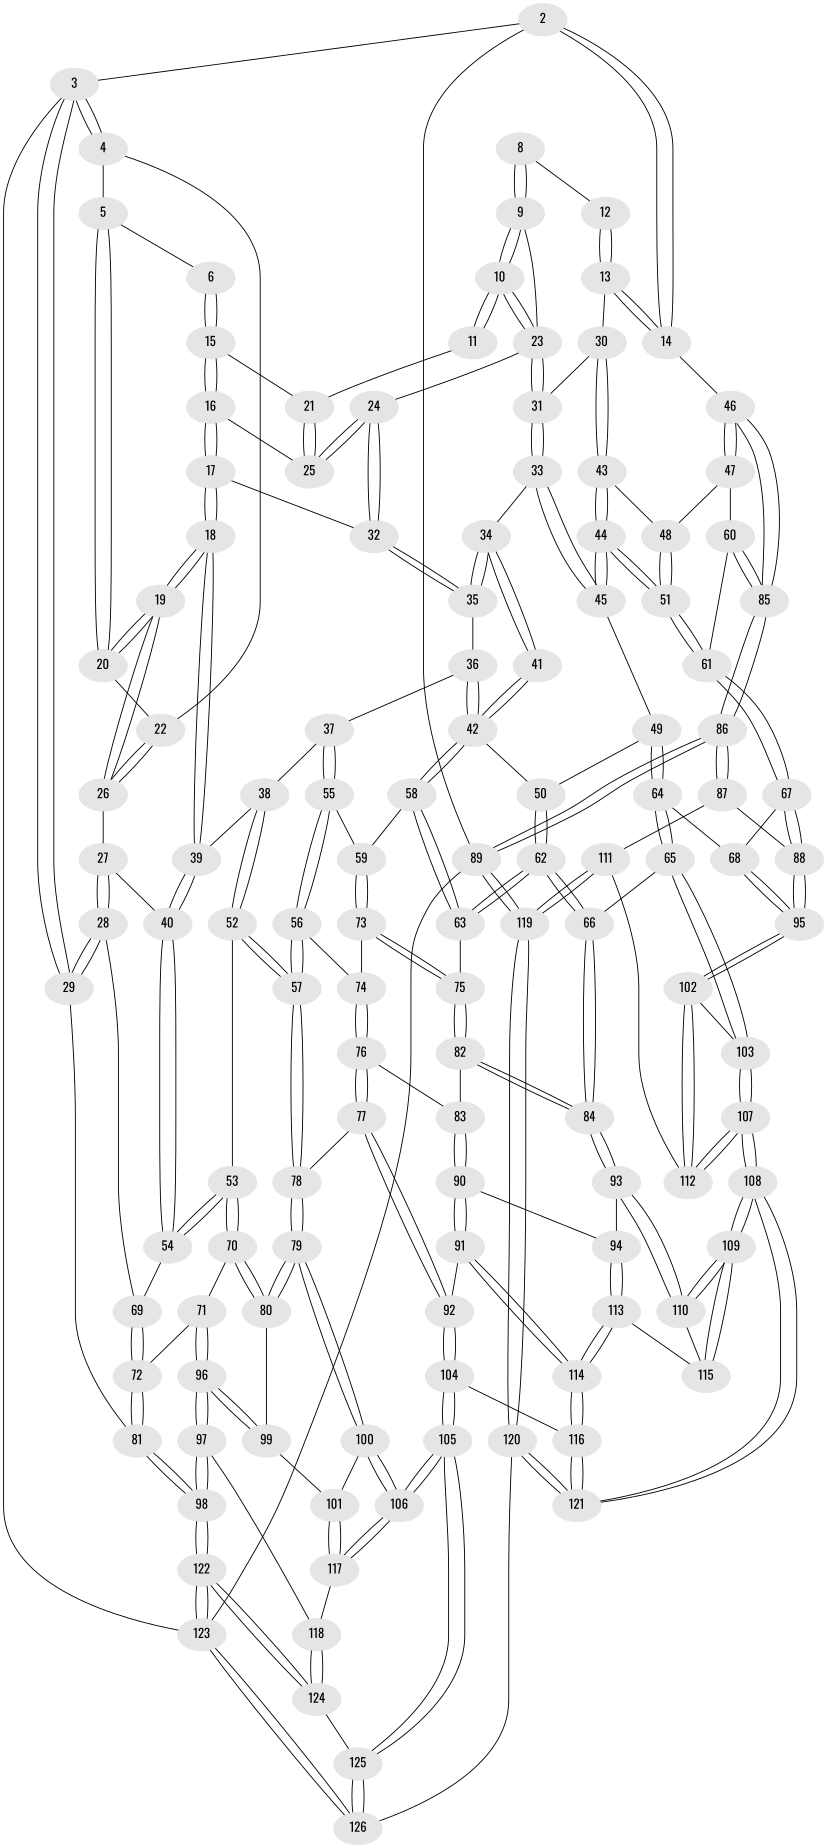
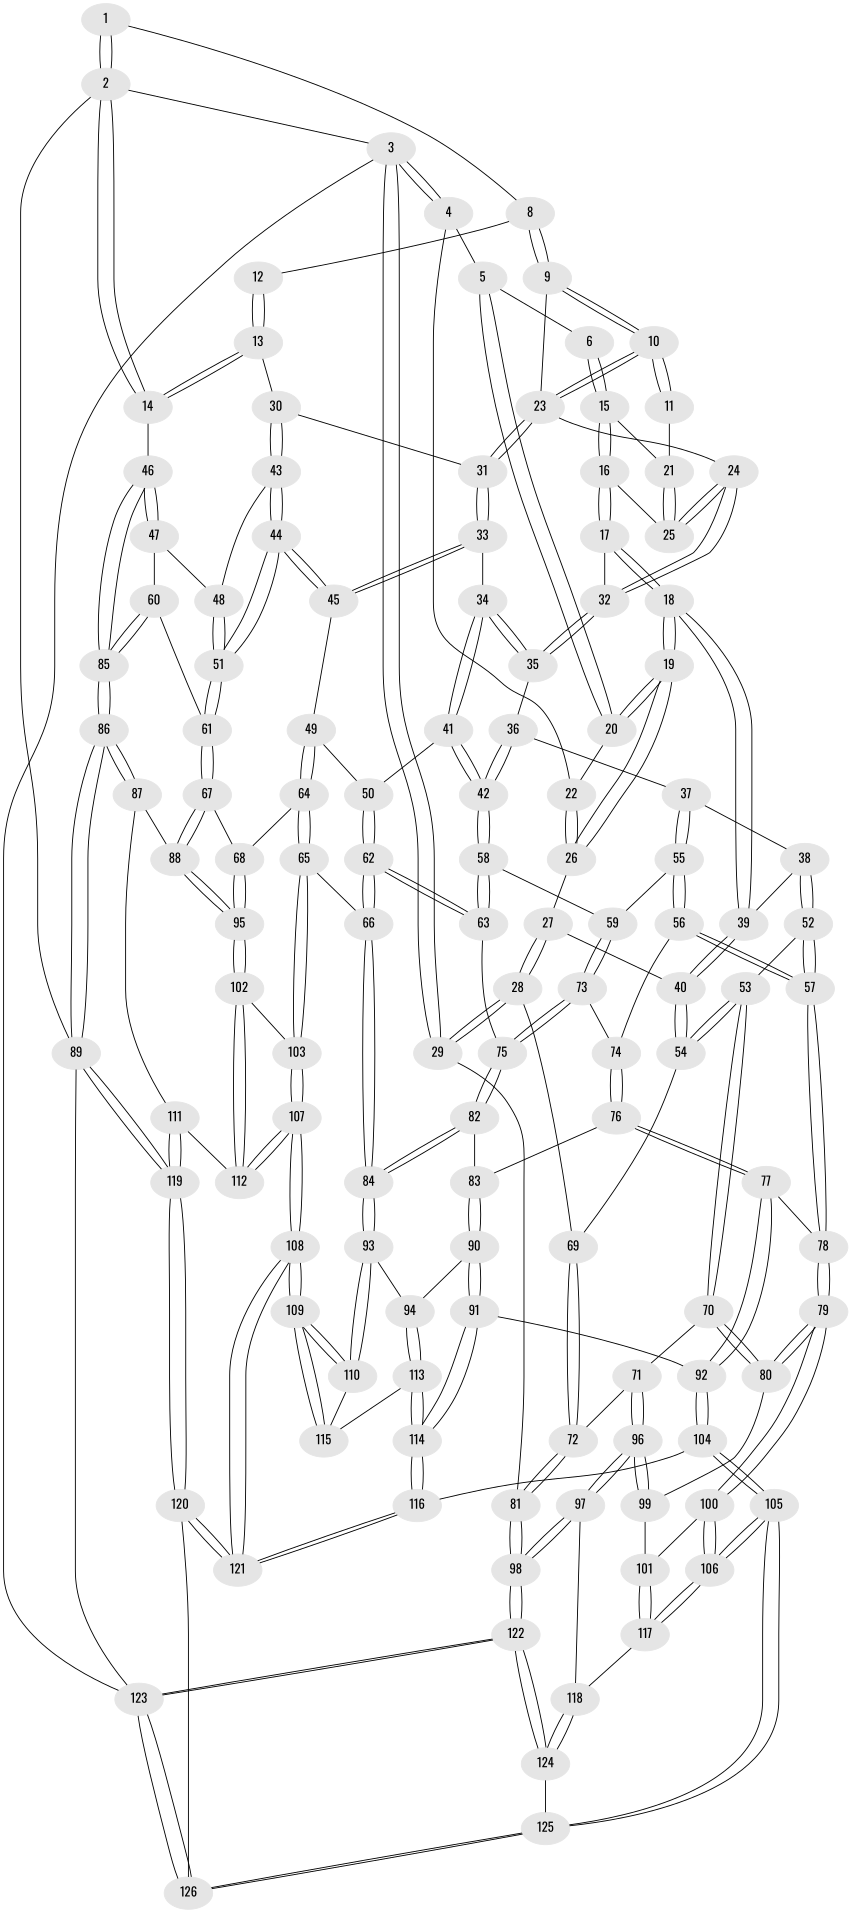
none -> (106, 20)
(507, 763) -> (409, 763)
